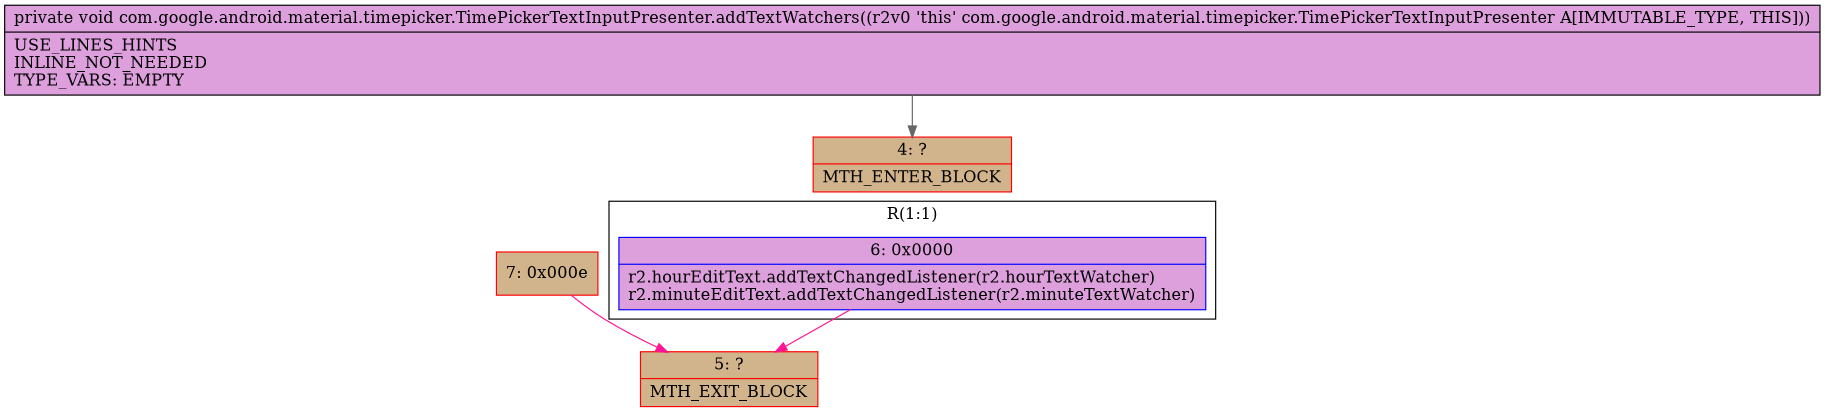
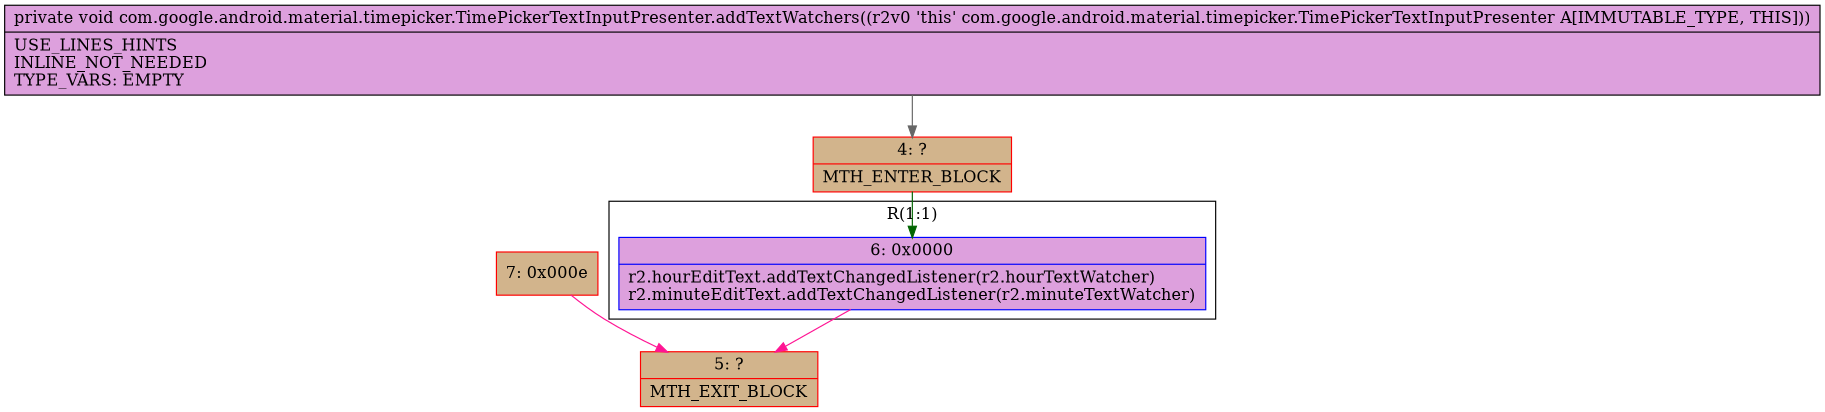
none -> (912, 209)
